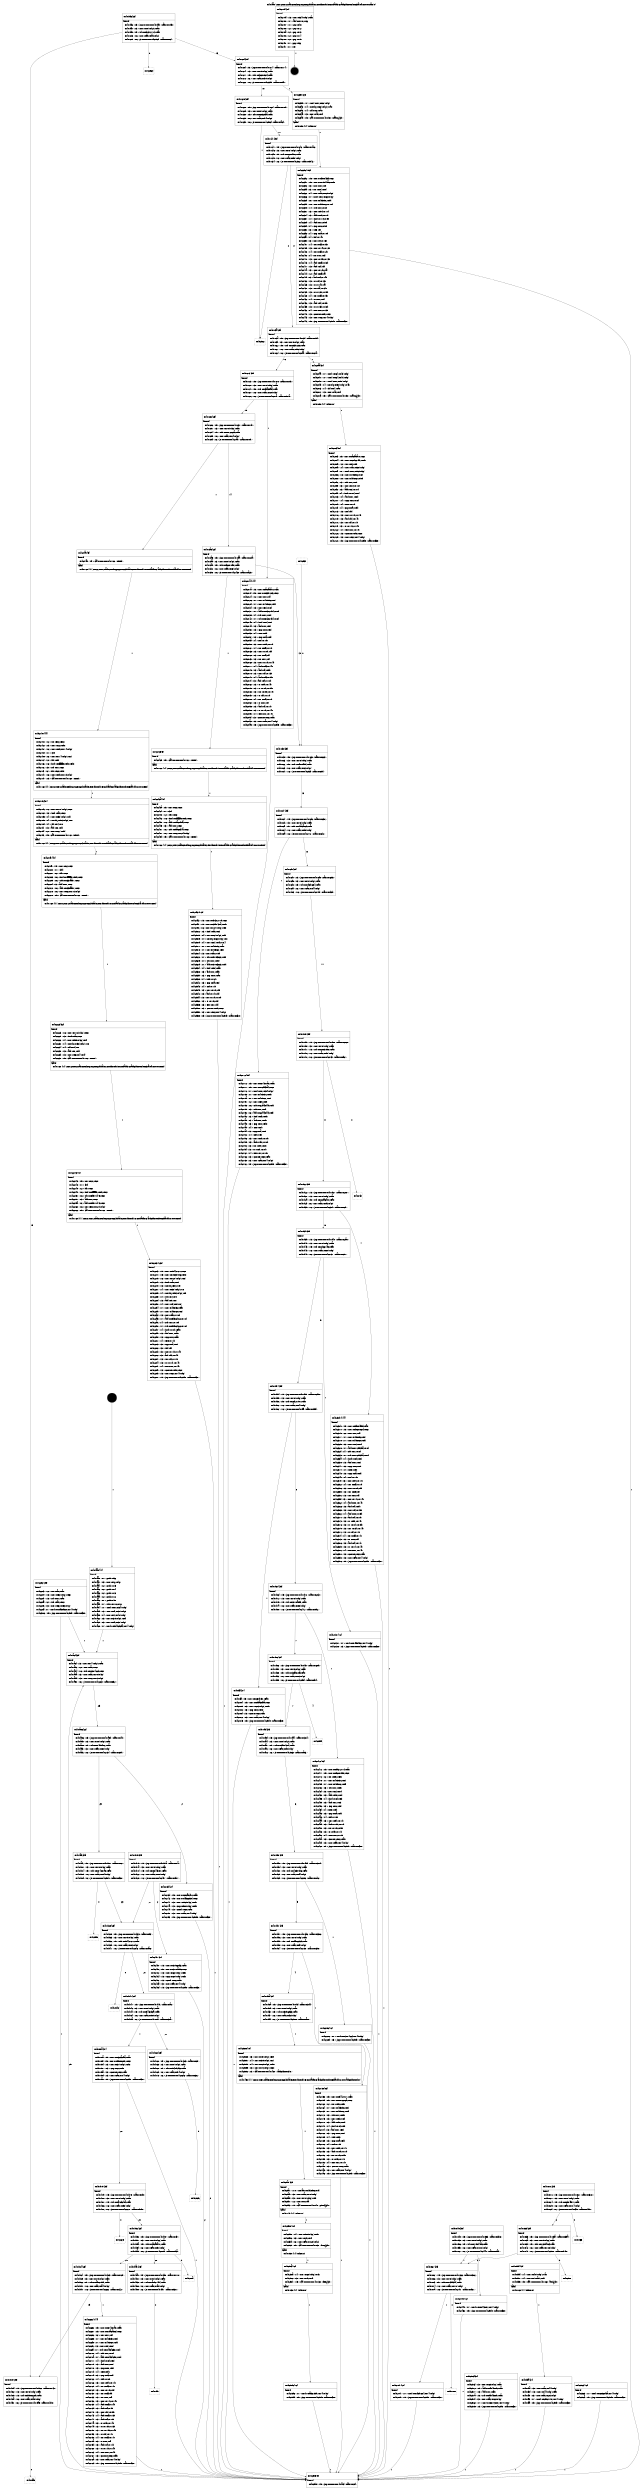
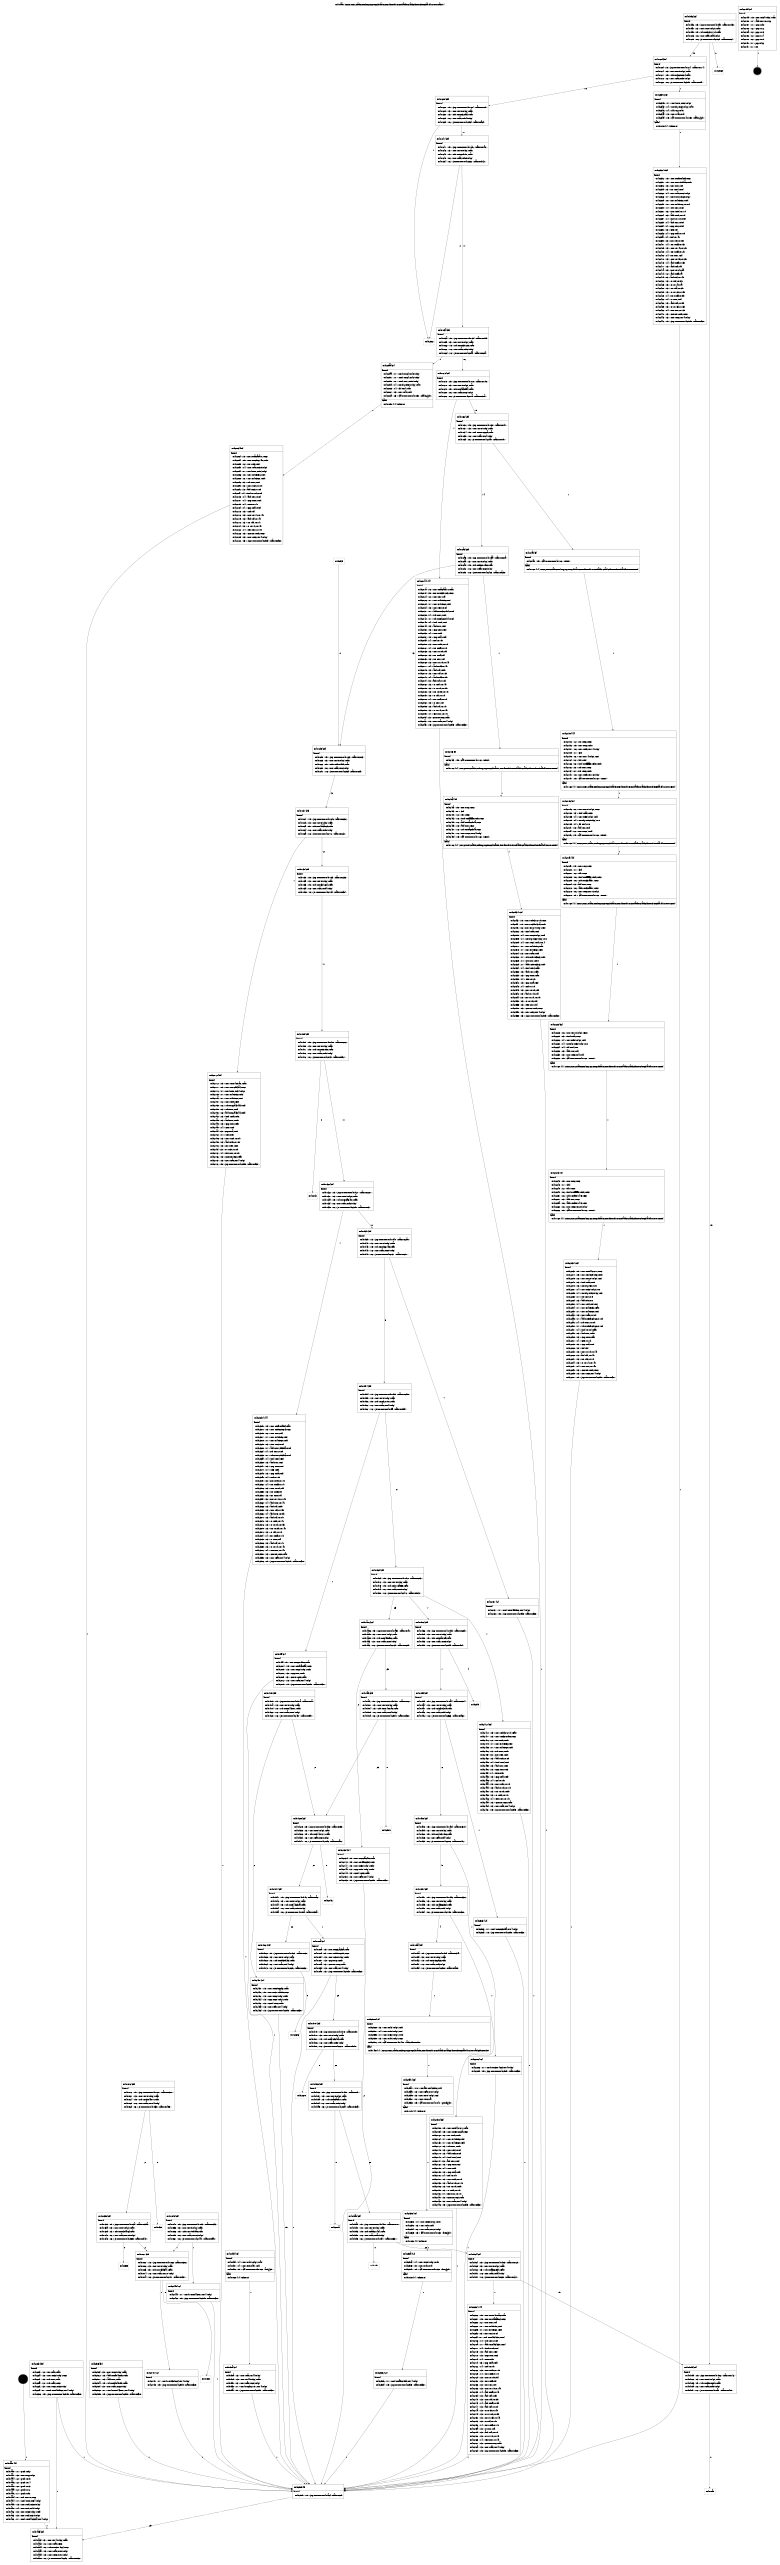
(95, 1705) -> (392, 1607)
none -> (471, 1818)
(205, 2220) -> (286, 2228)
(127, 2259) -> (431, 2249)
